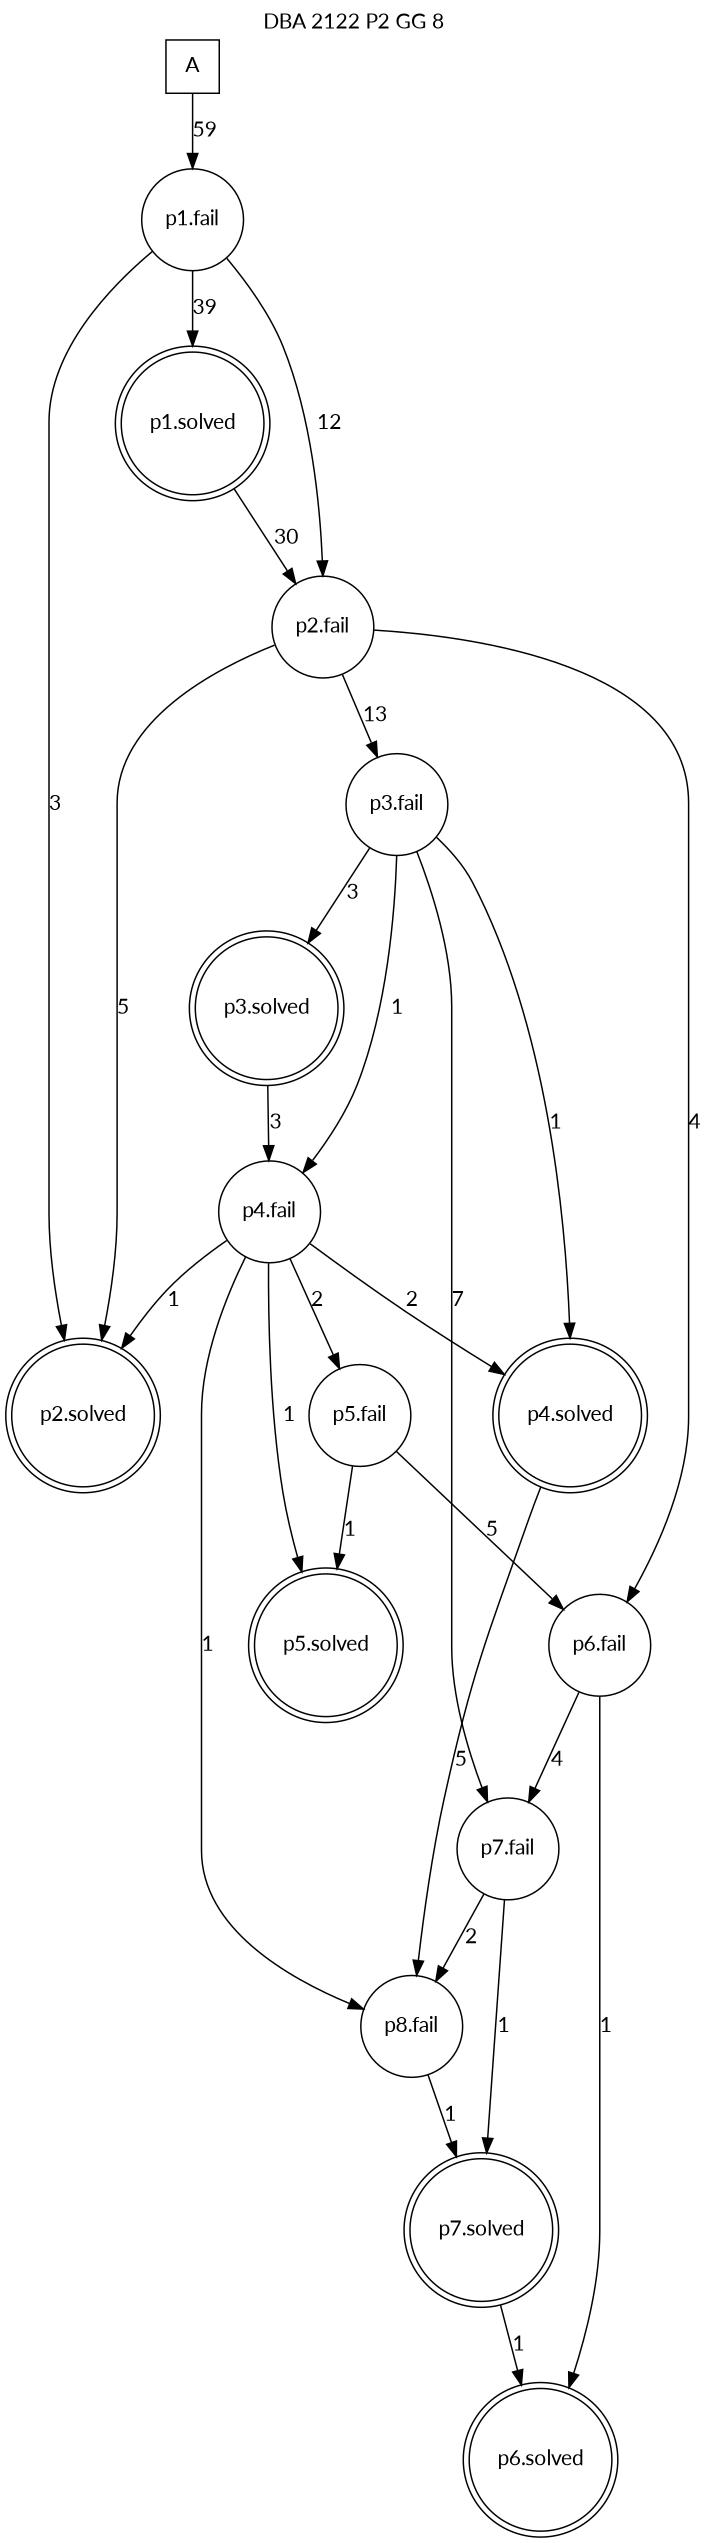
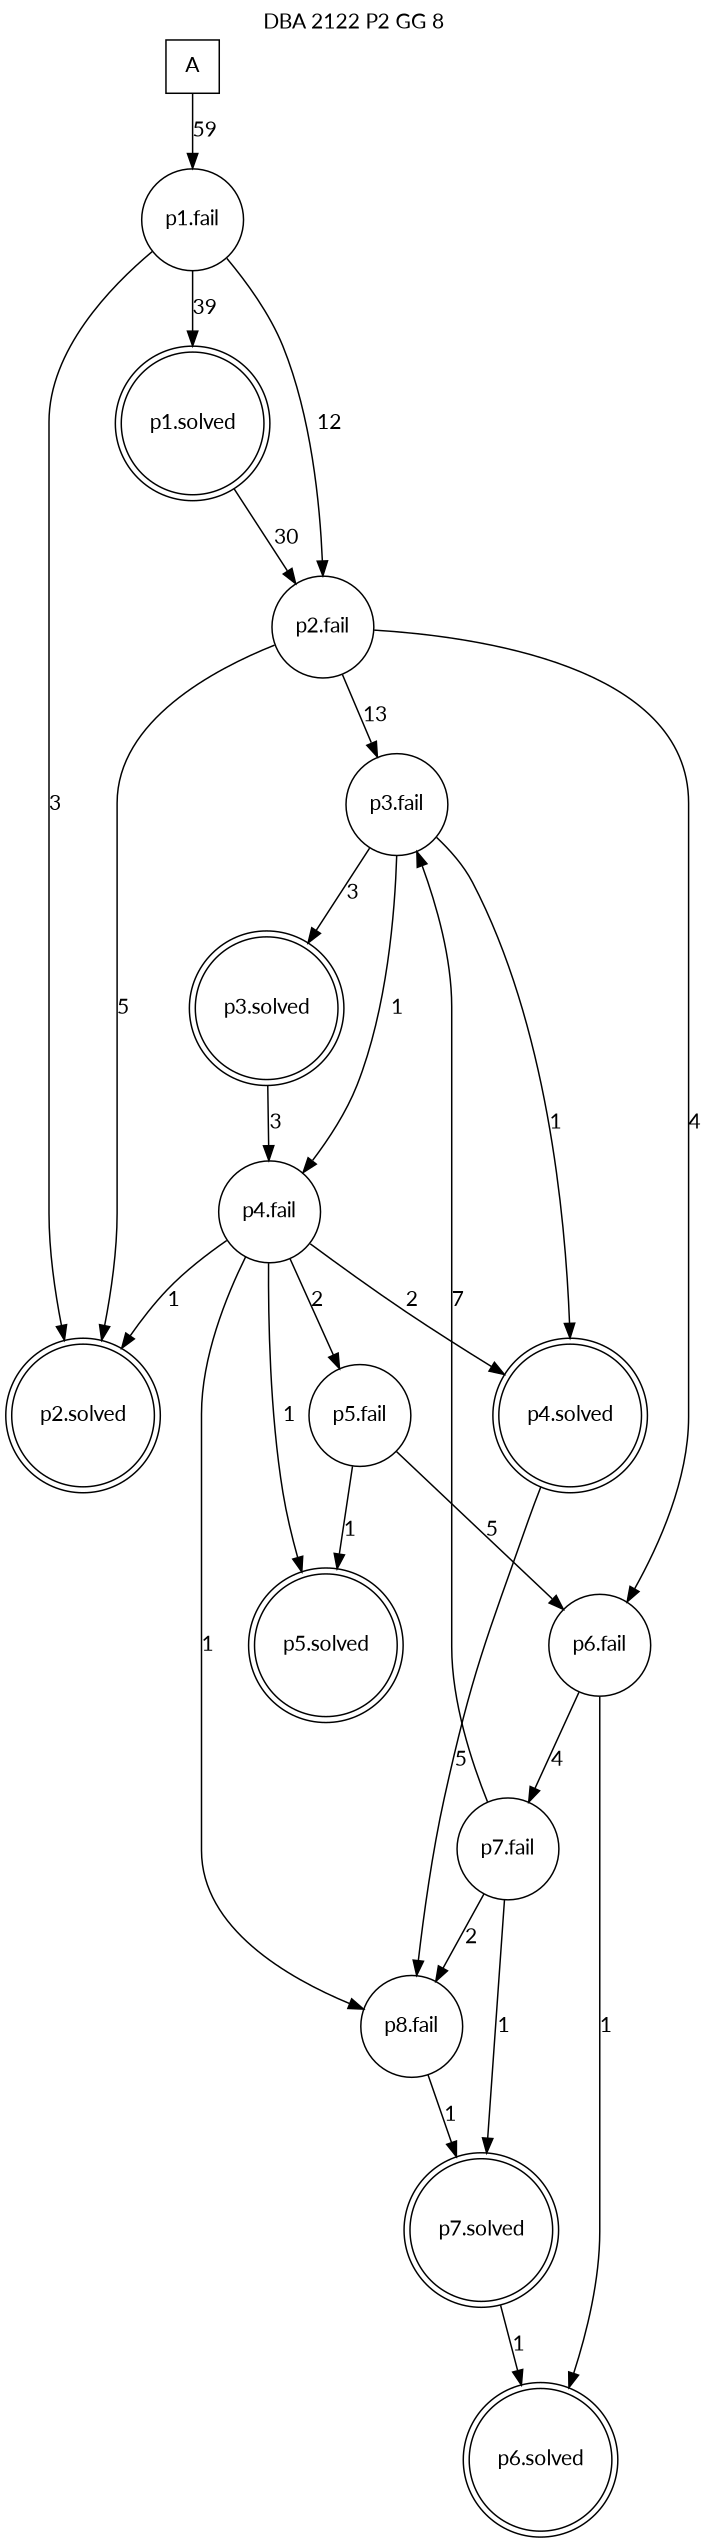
(452, 1319) -> (452, 1358)
